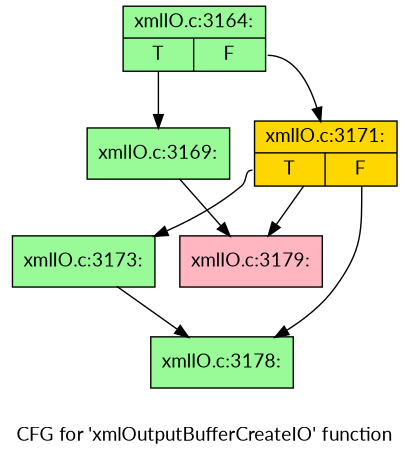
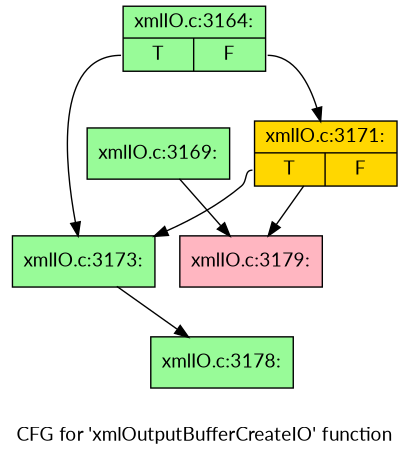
(158, 93) -> (68, 125)
(347, 269) -> none
